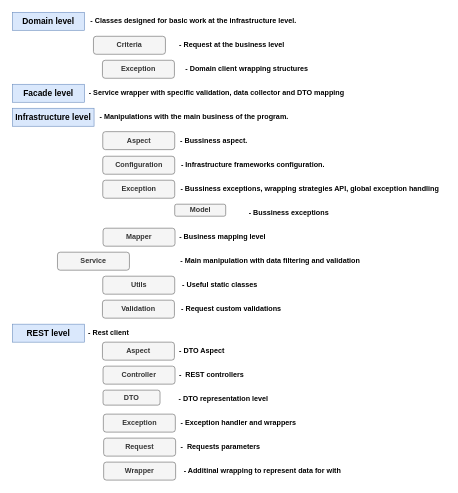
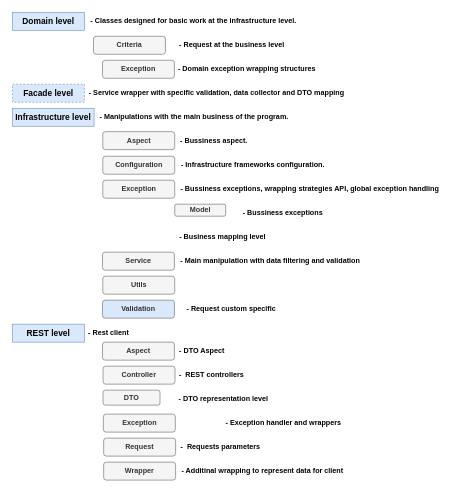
(247, 69) -> (247, 69)
(48, 93) -> (48, 93)
(288, 213) -> (282, 213)
(139, 237) -> none
(93, 261) -> (138, 261)
(220, 285) -> none
(138, 309) -> (138, 309)
(231, 309) -> (231, 309)
(238, 423) -> (283, 423)
(263, 471) -> (263, 471)
